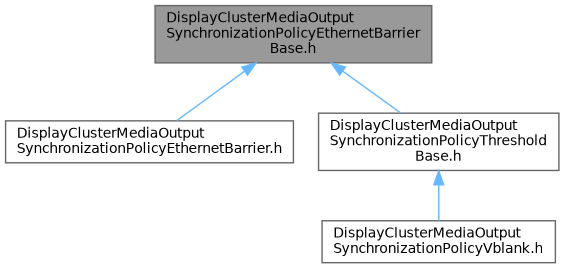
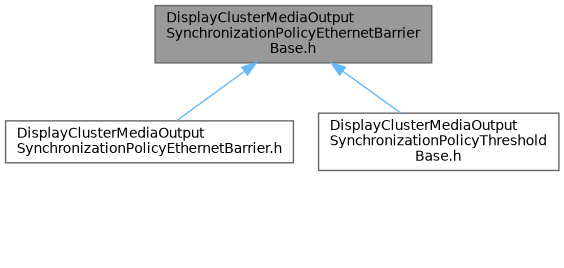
(439, 242) -> none
